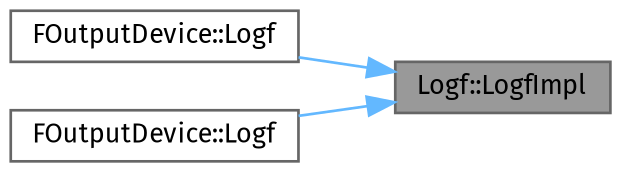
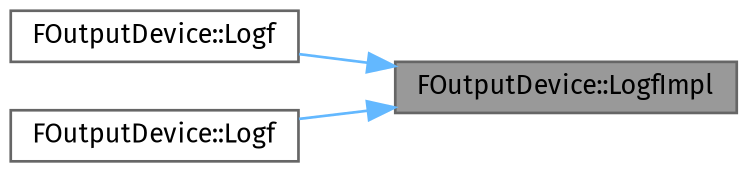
(503, 87) -> (566, 87)
